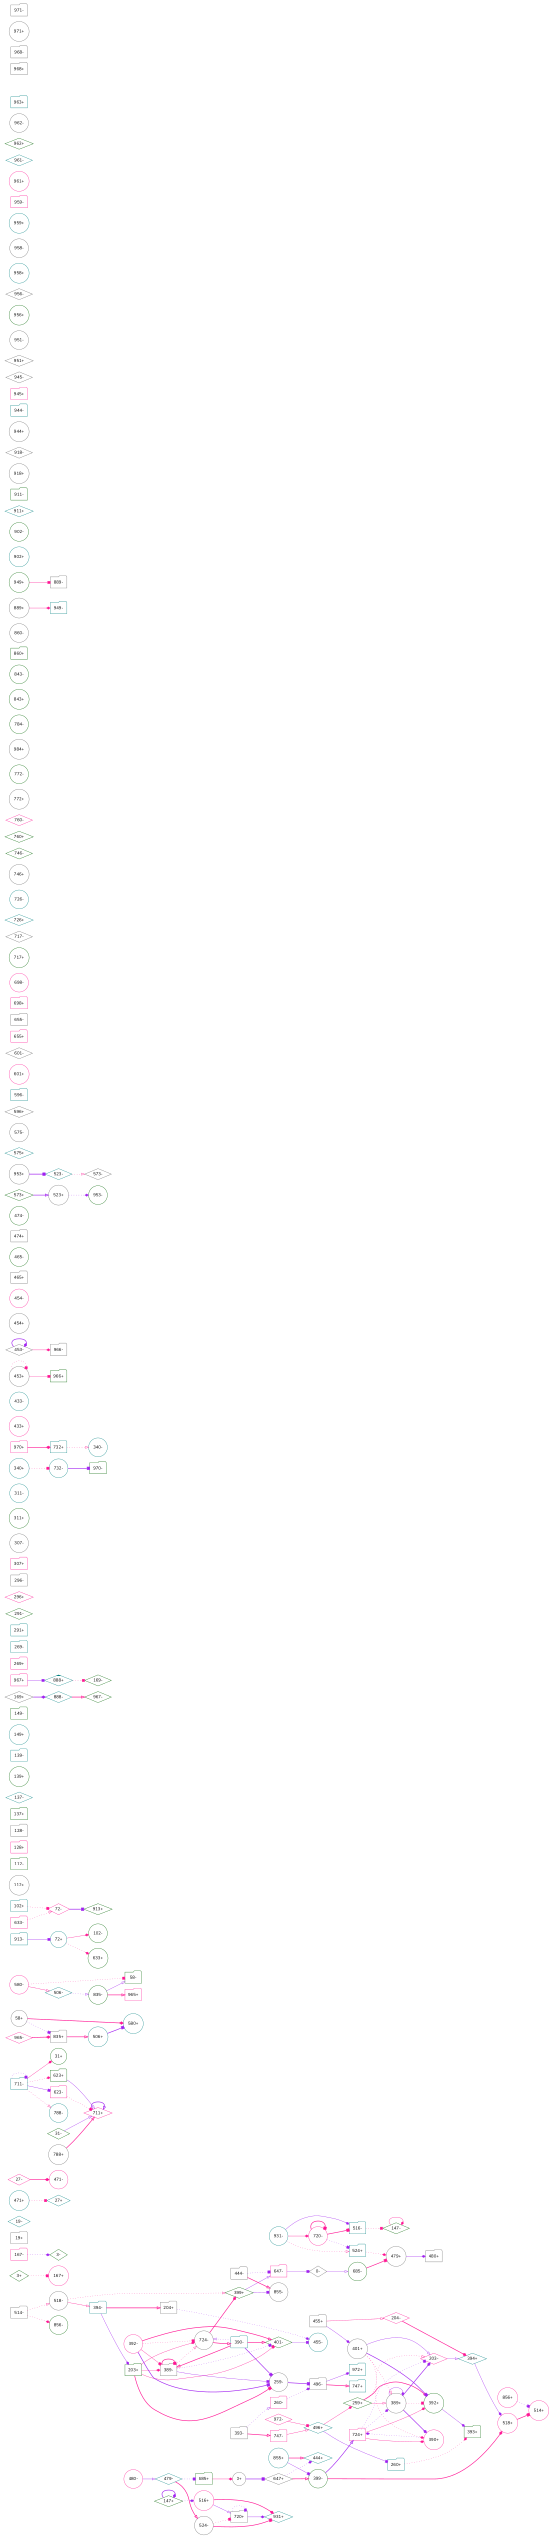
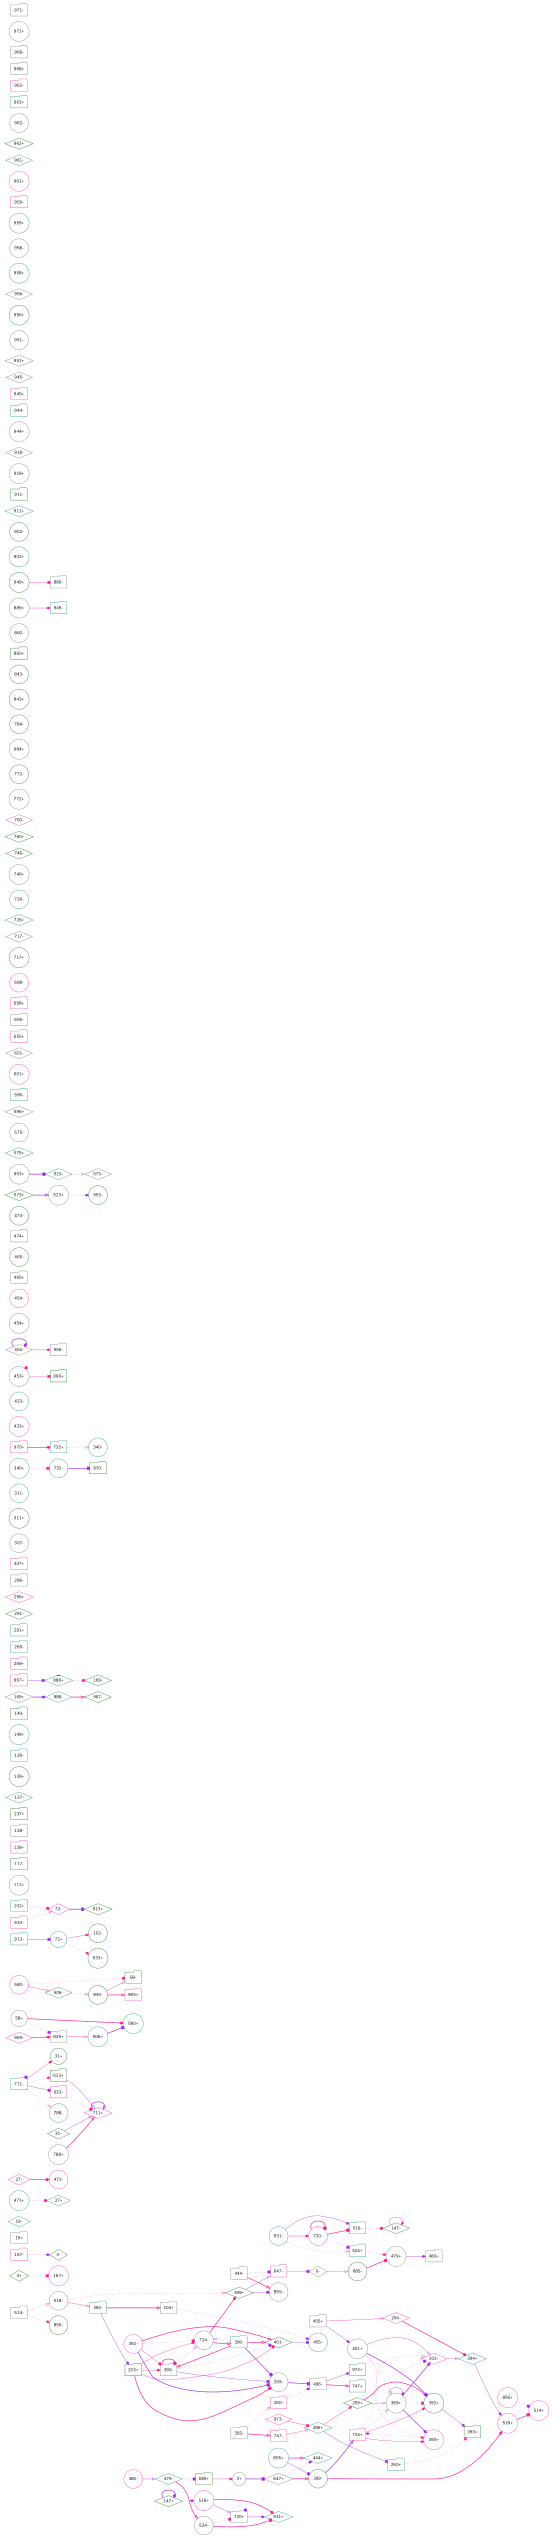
none -> (19, 86)
(76, 2037) -> (76, 2037)
(375, 2421) -> (375, 2421)
